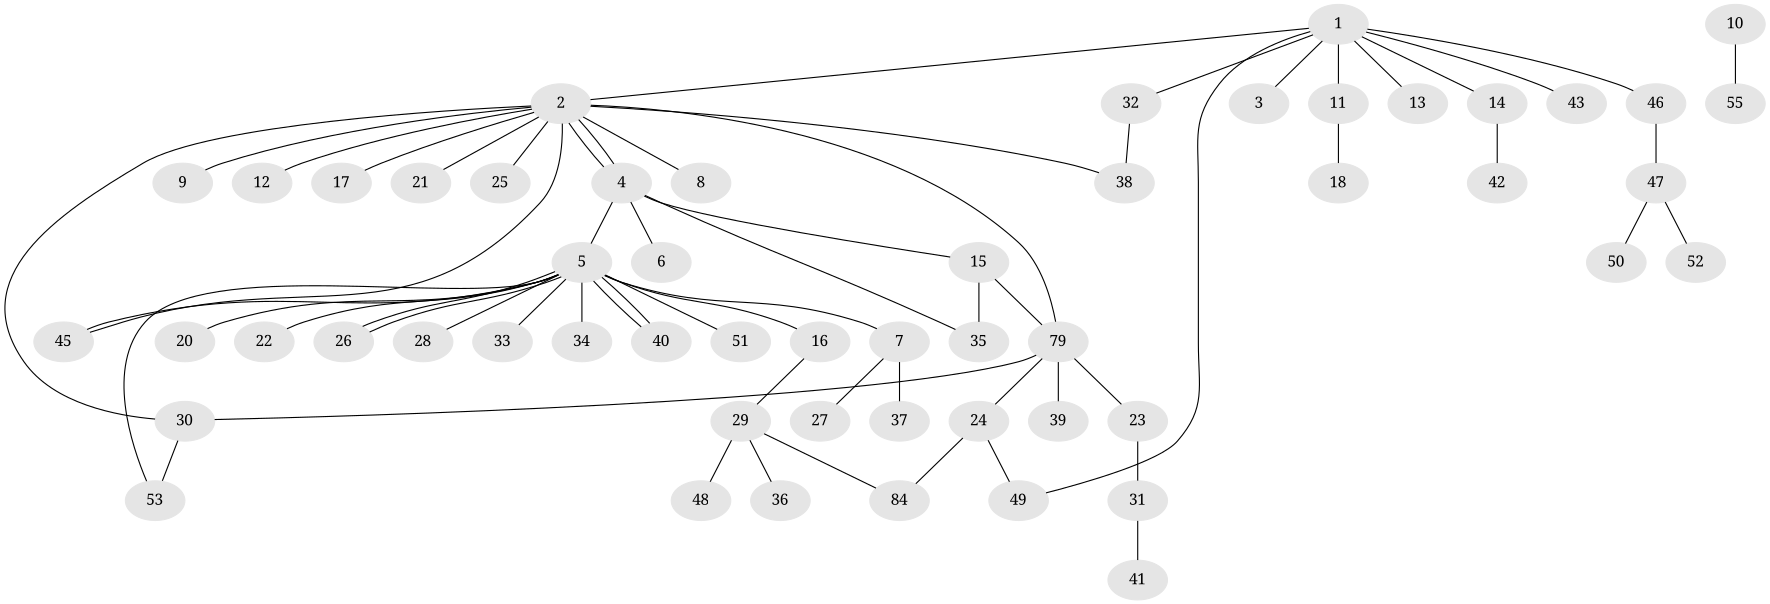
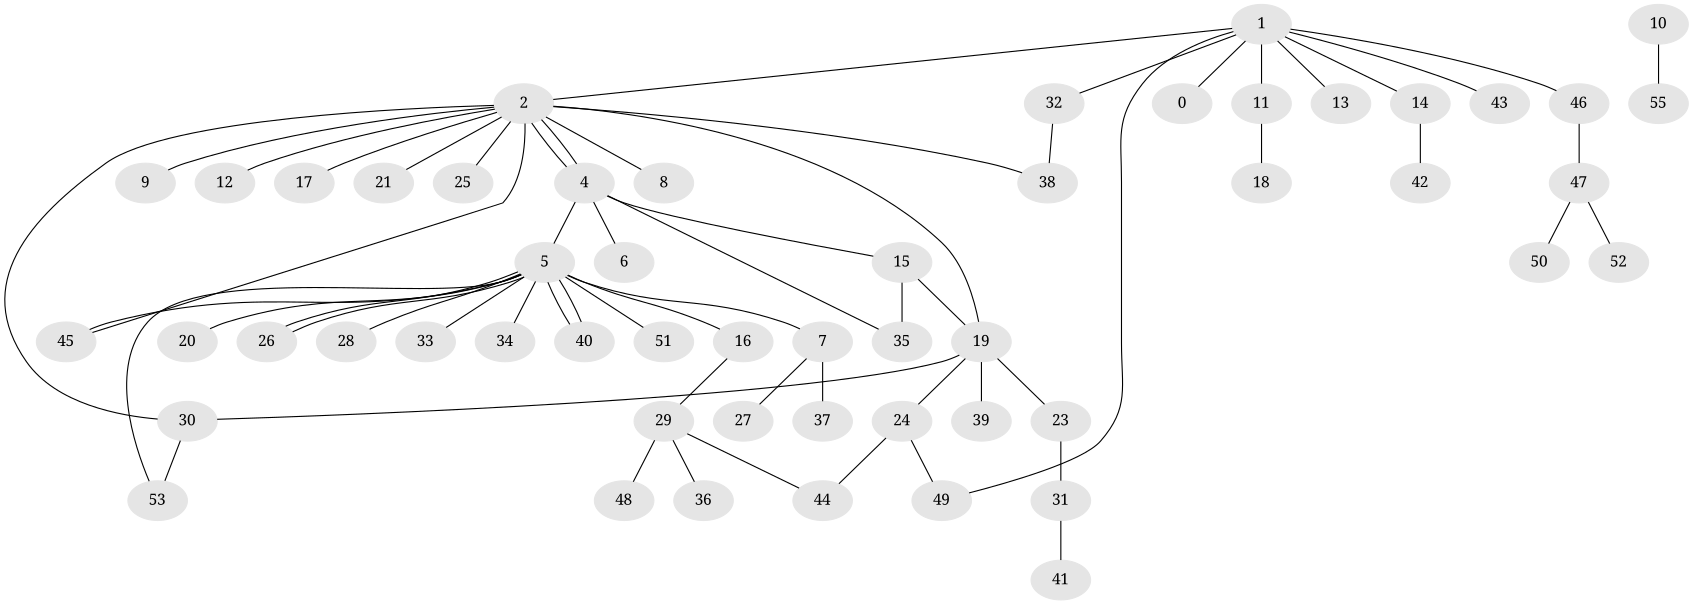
(1259, 104) -> (1182, 104)
(264, 342) -> none
(1058, 342) -> (981, 342)
(900, 501) -> (823, 501)
